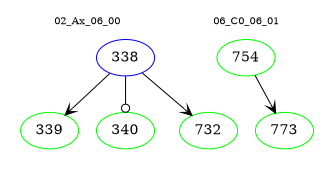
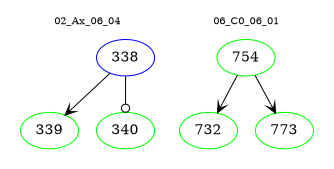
(88, 22) -> (88, 22)
(156, 85) -> (230, 89)
